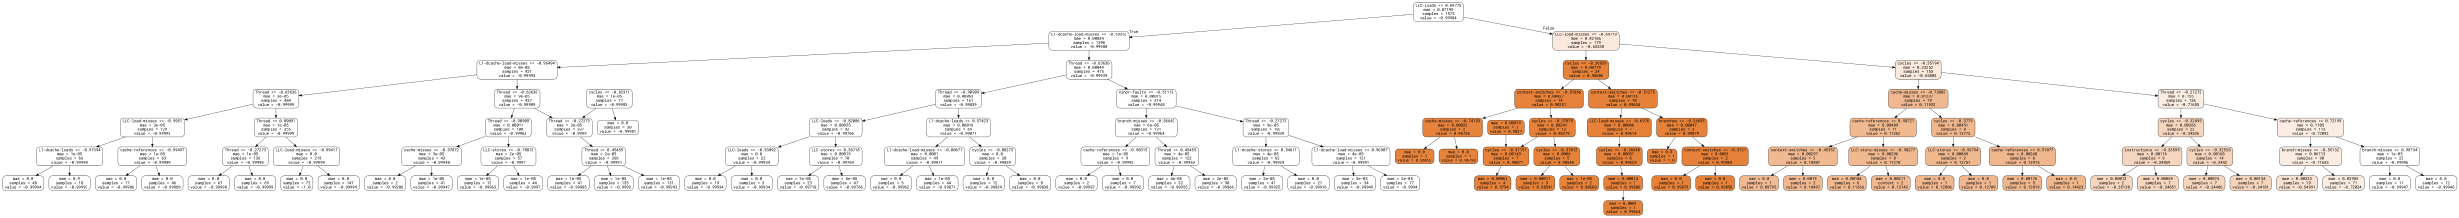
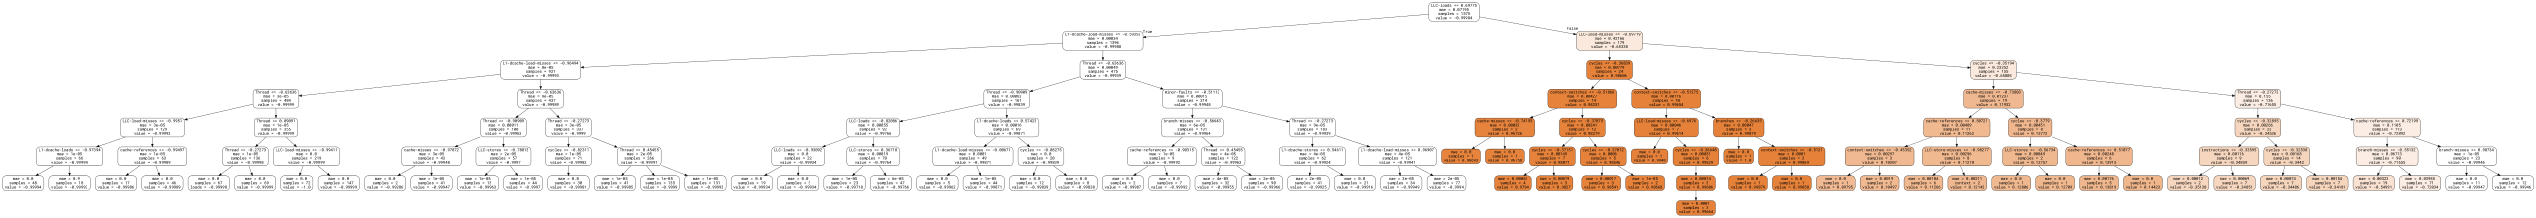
(591, 112) -> (568, 141)
(1506, 140) -> (1553, 169)
none -> (1650, 156)
(209, 183) -> (209, 183)
